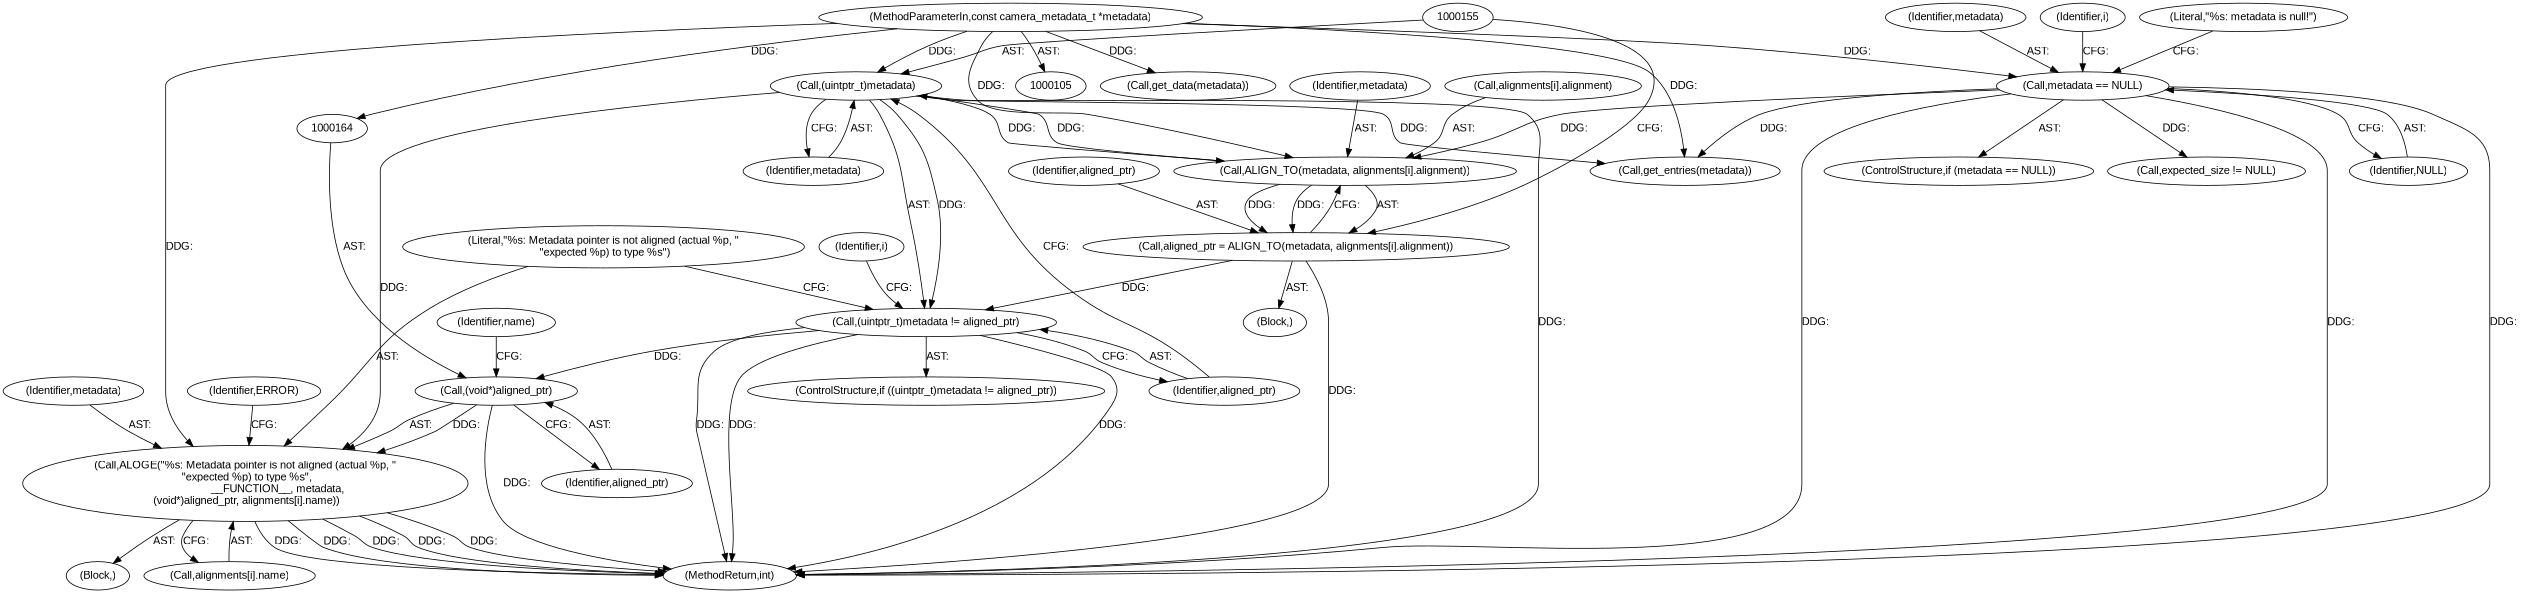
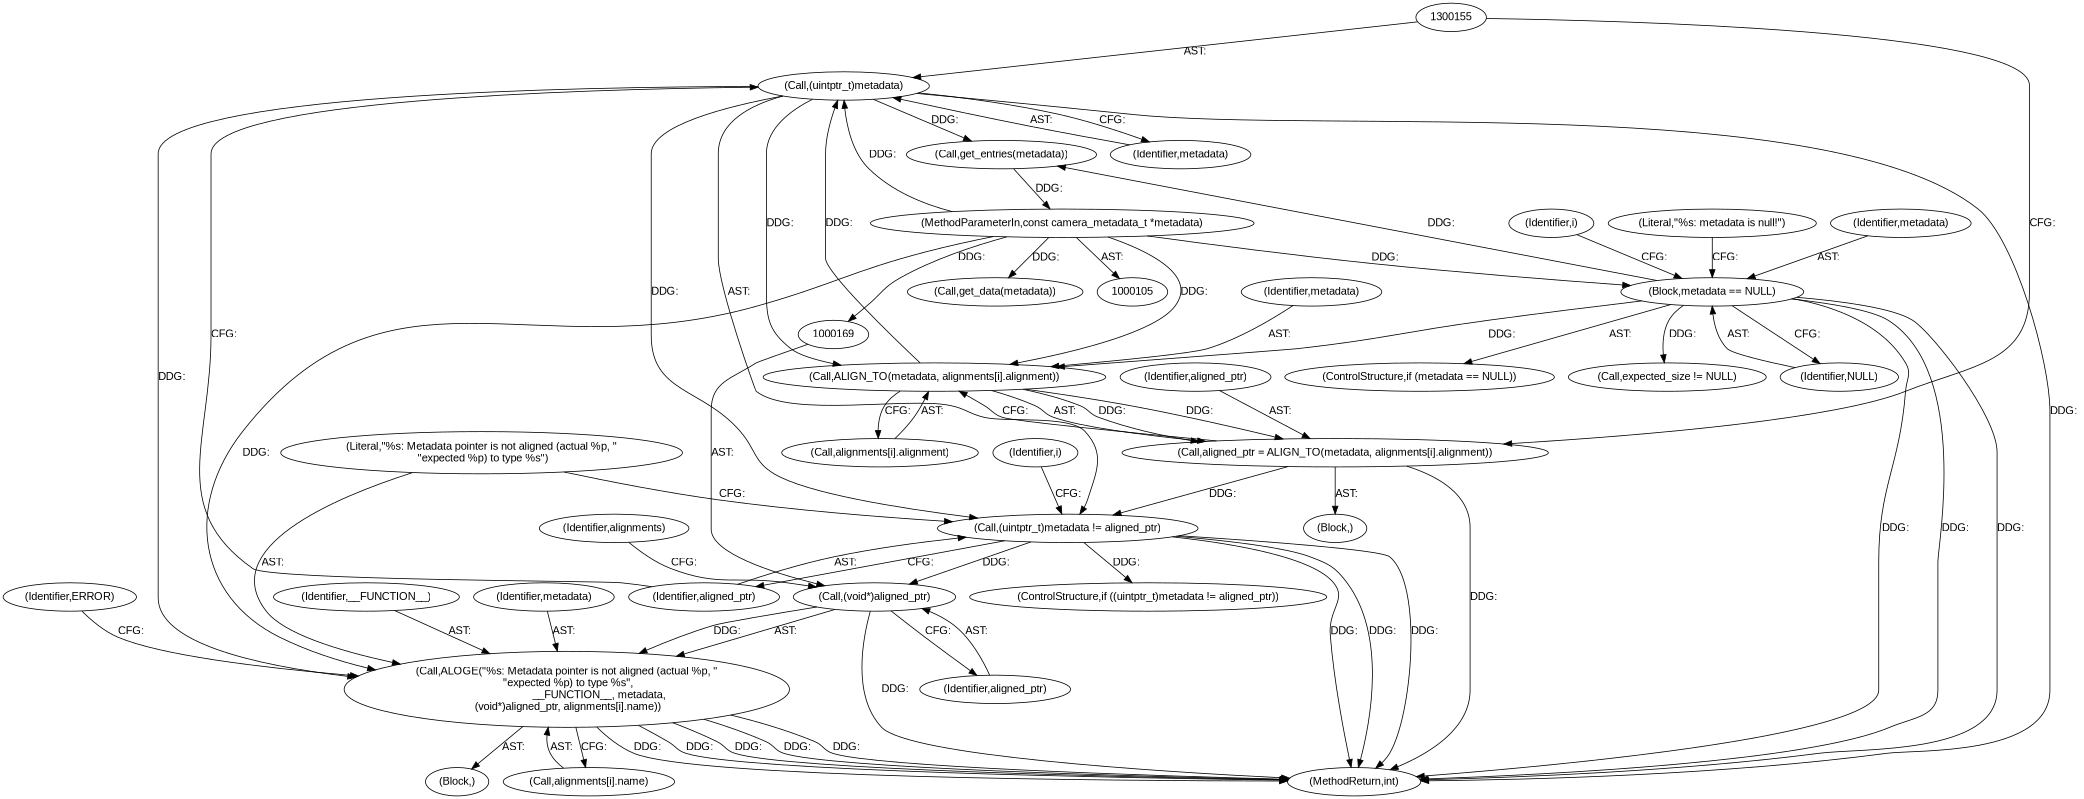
(1458, 17) -> (1451, 17)
(1462, 39) -> (1029, 186)
(2083, 86) -> (1712, 292)
(332, 129) -> (833, 334)
(496, 322) -> (614, 528)
(939, 357) -> (1128, 563)
none -> (882, 410)
none -> (366, 597)
